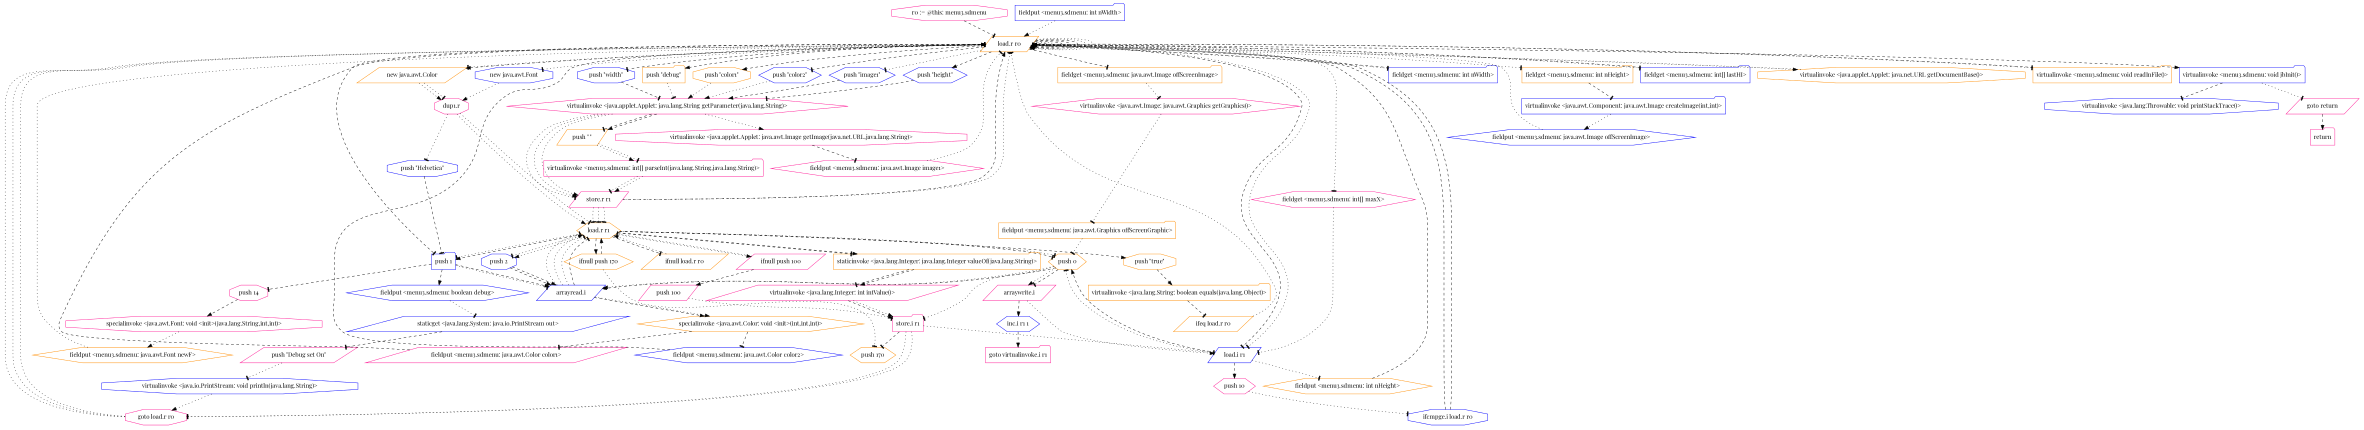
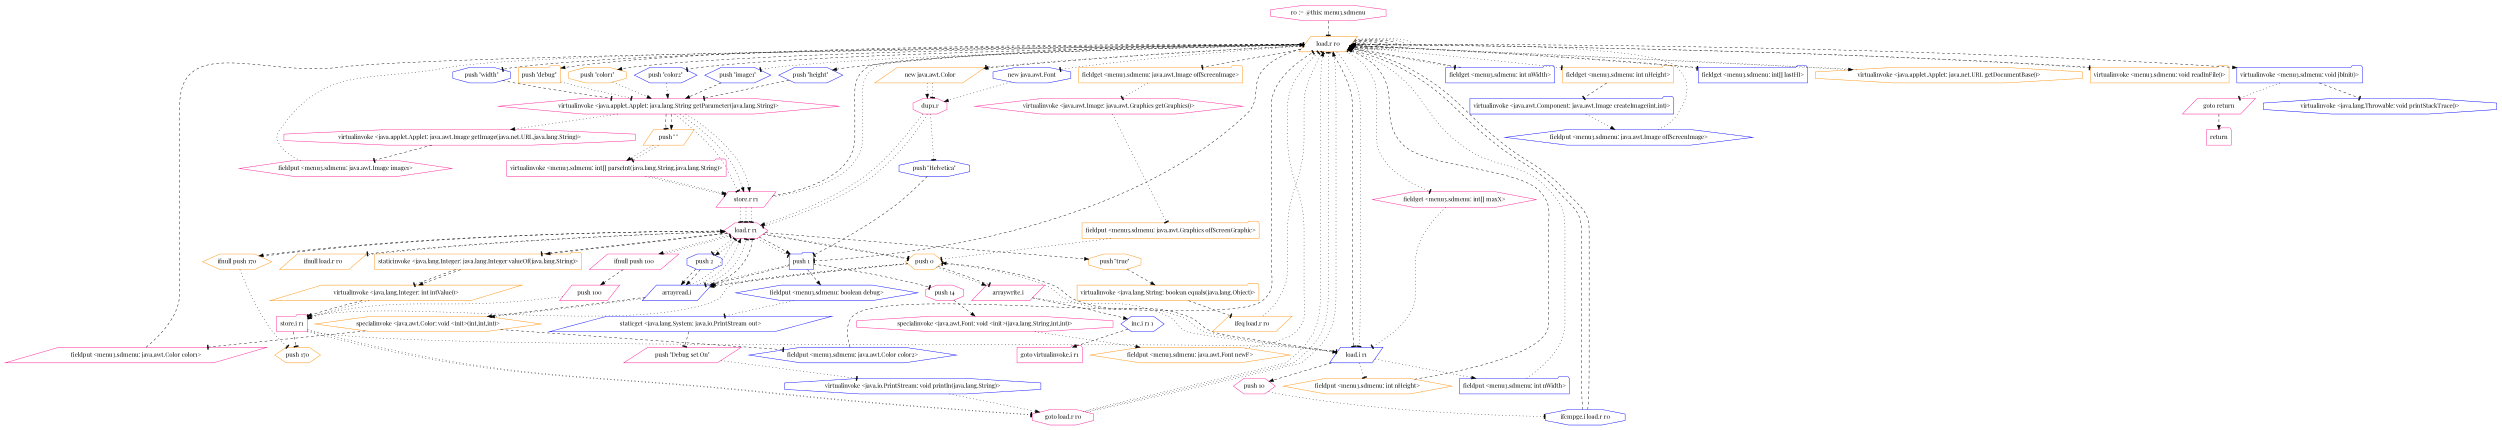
(599, 231) -> (746, 231)
(832, 293) -> (396, 293)
none -> (1423, 368)
